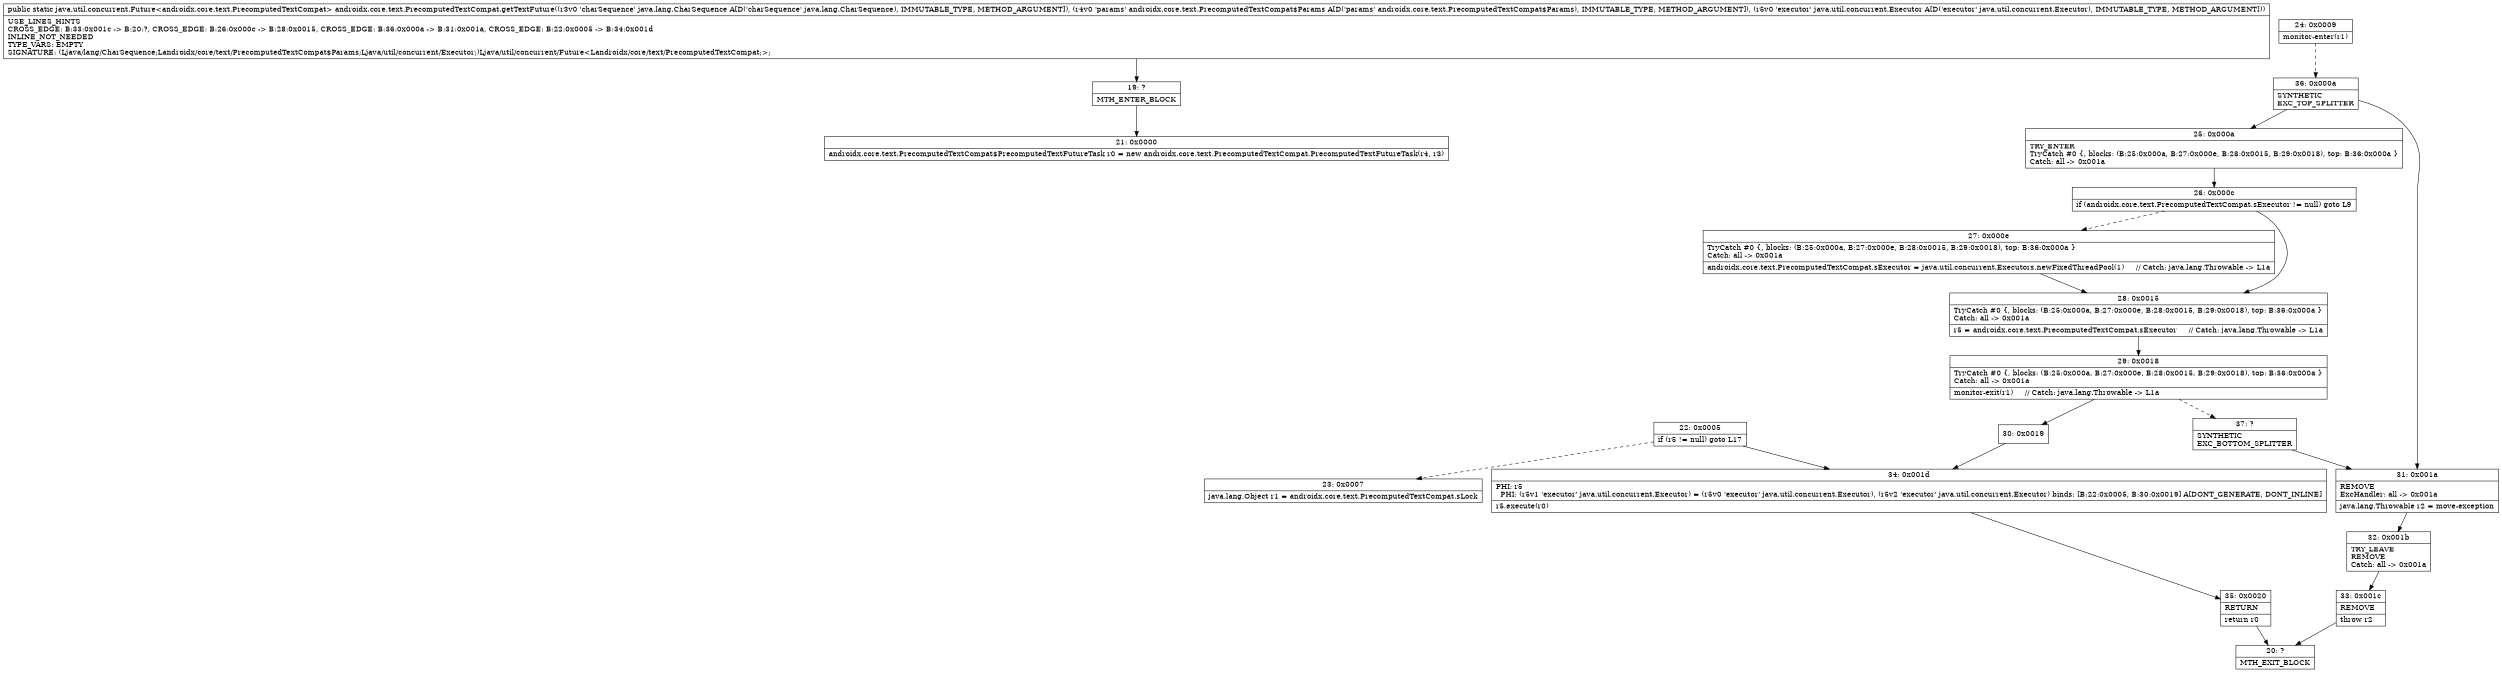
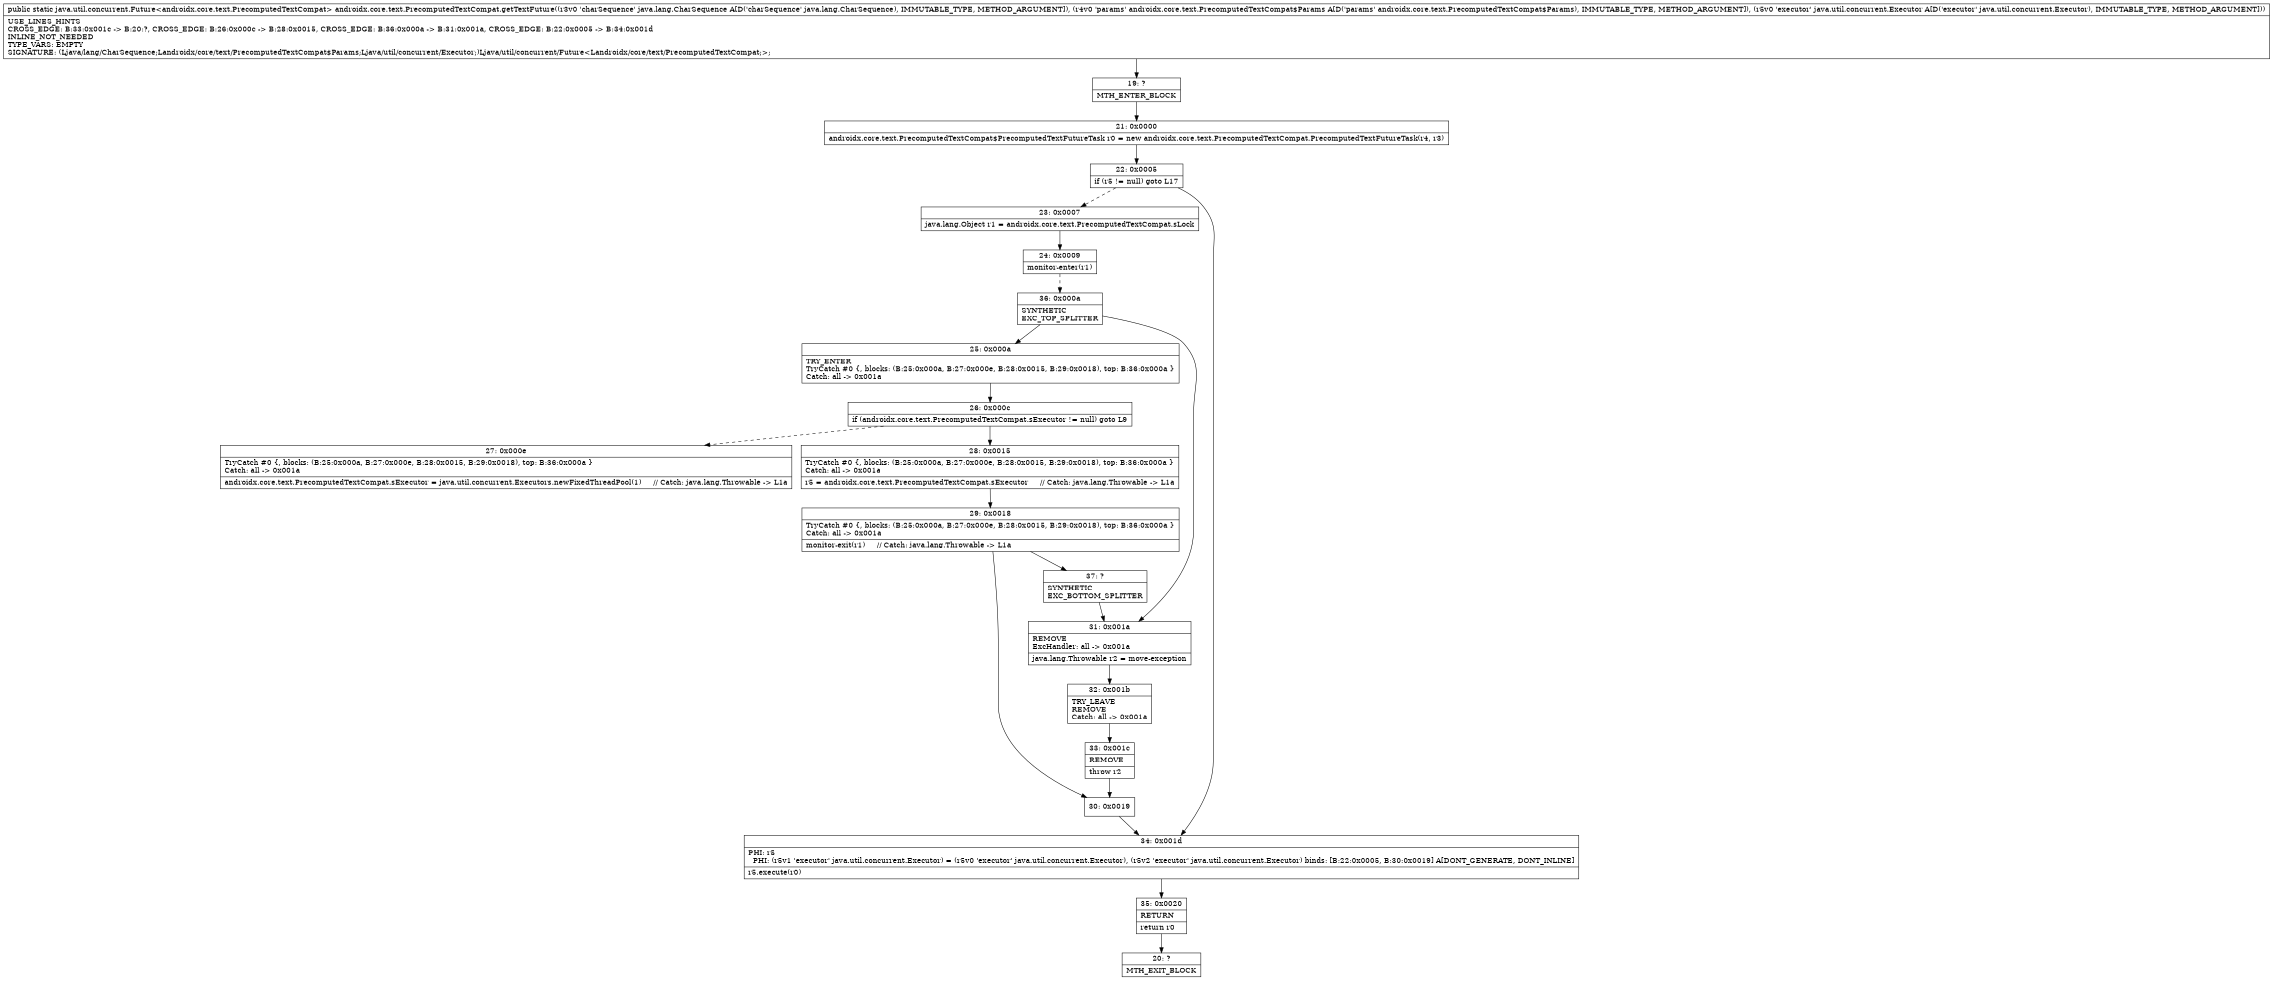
none -> (1137, 152)
none -> (1060, 238)
(2061, 282) -> none
(2195, 408) -> (1046, 560)
(2318, 633) -> (1110, 785)
